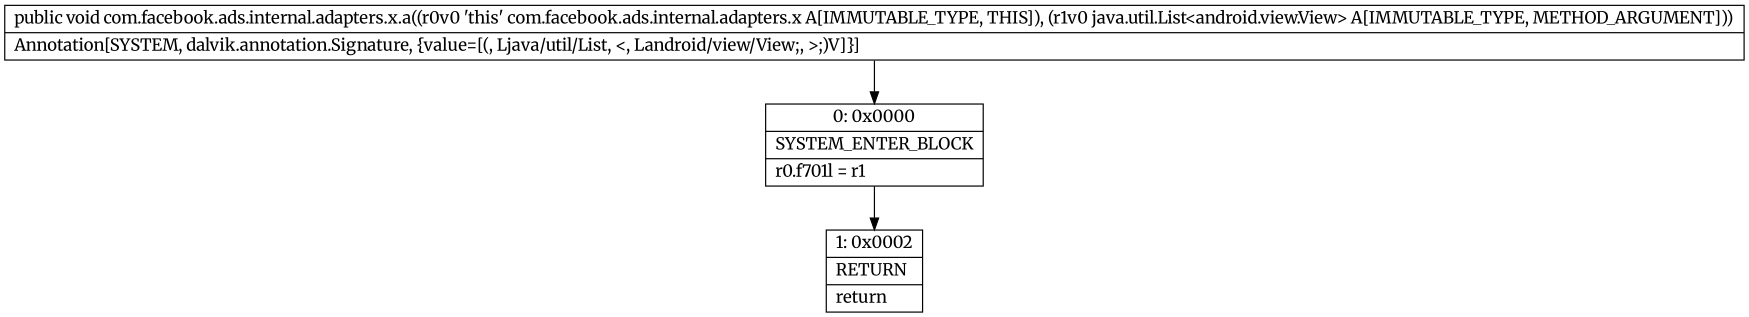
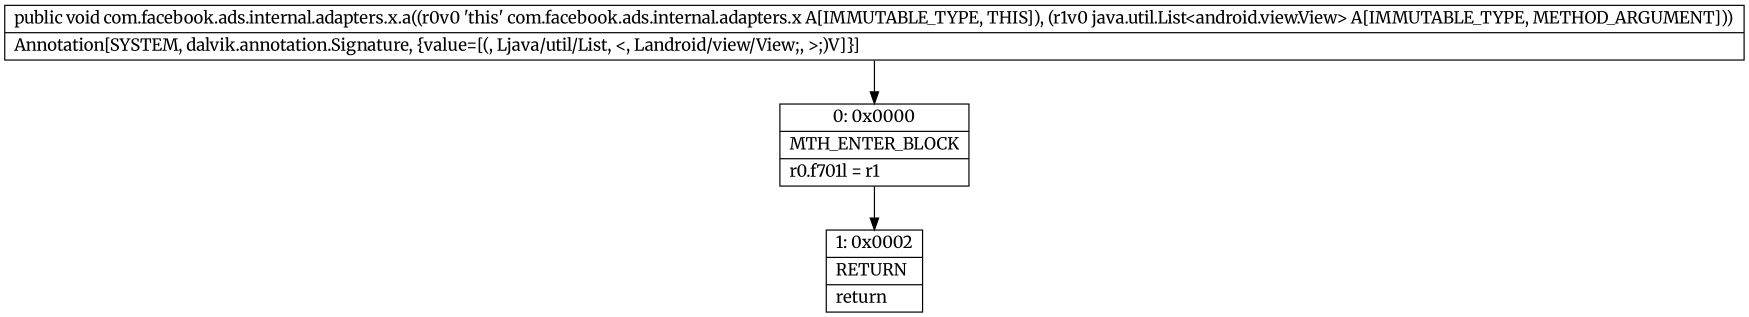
(874, 144) -> (874, 144)
